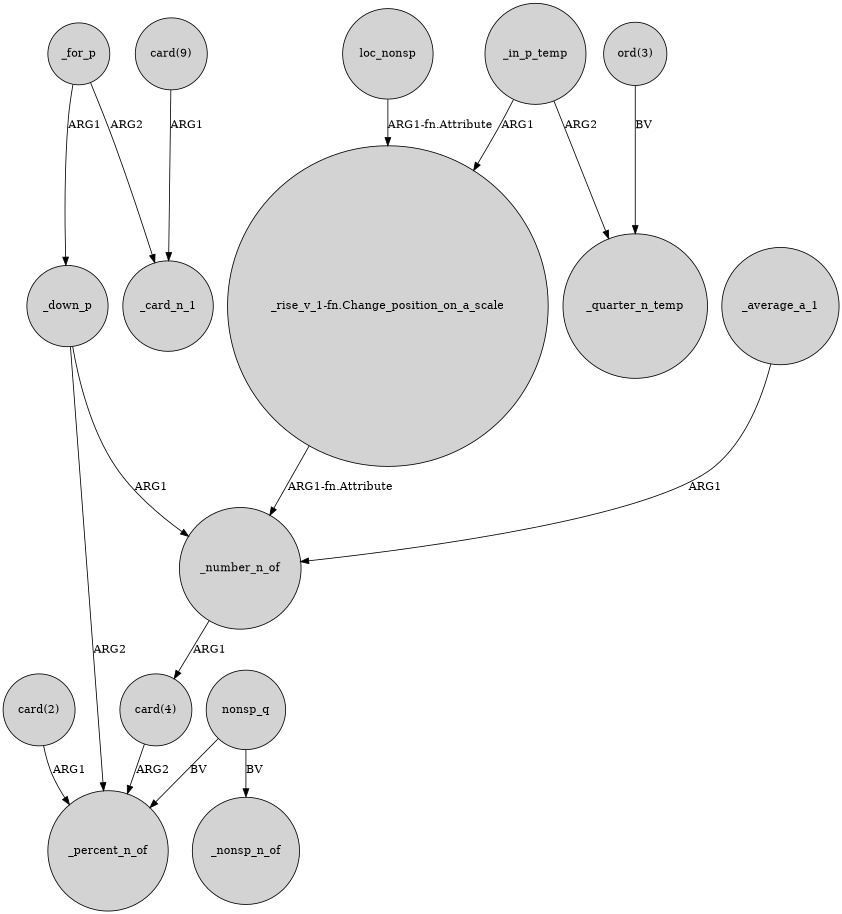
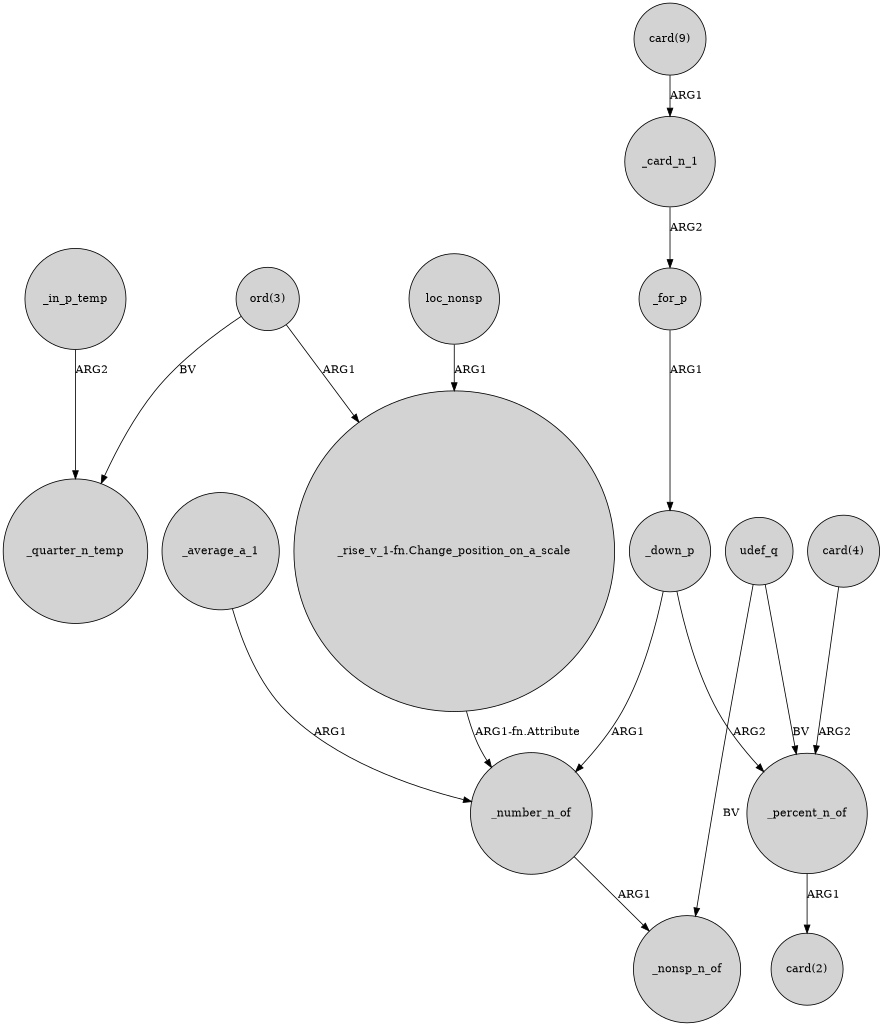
(441, 125) -> (471, 370)
(496, 132) -> (320, 370)
(123, 168) -> (670, 233)
(194, 646) -> (609, 891)
(246, 710) -> (759, 551)
(51, 773) -> (807, 899)
